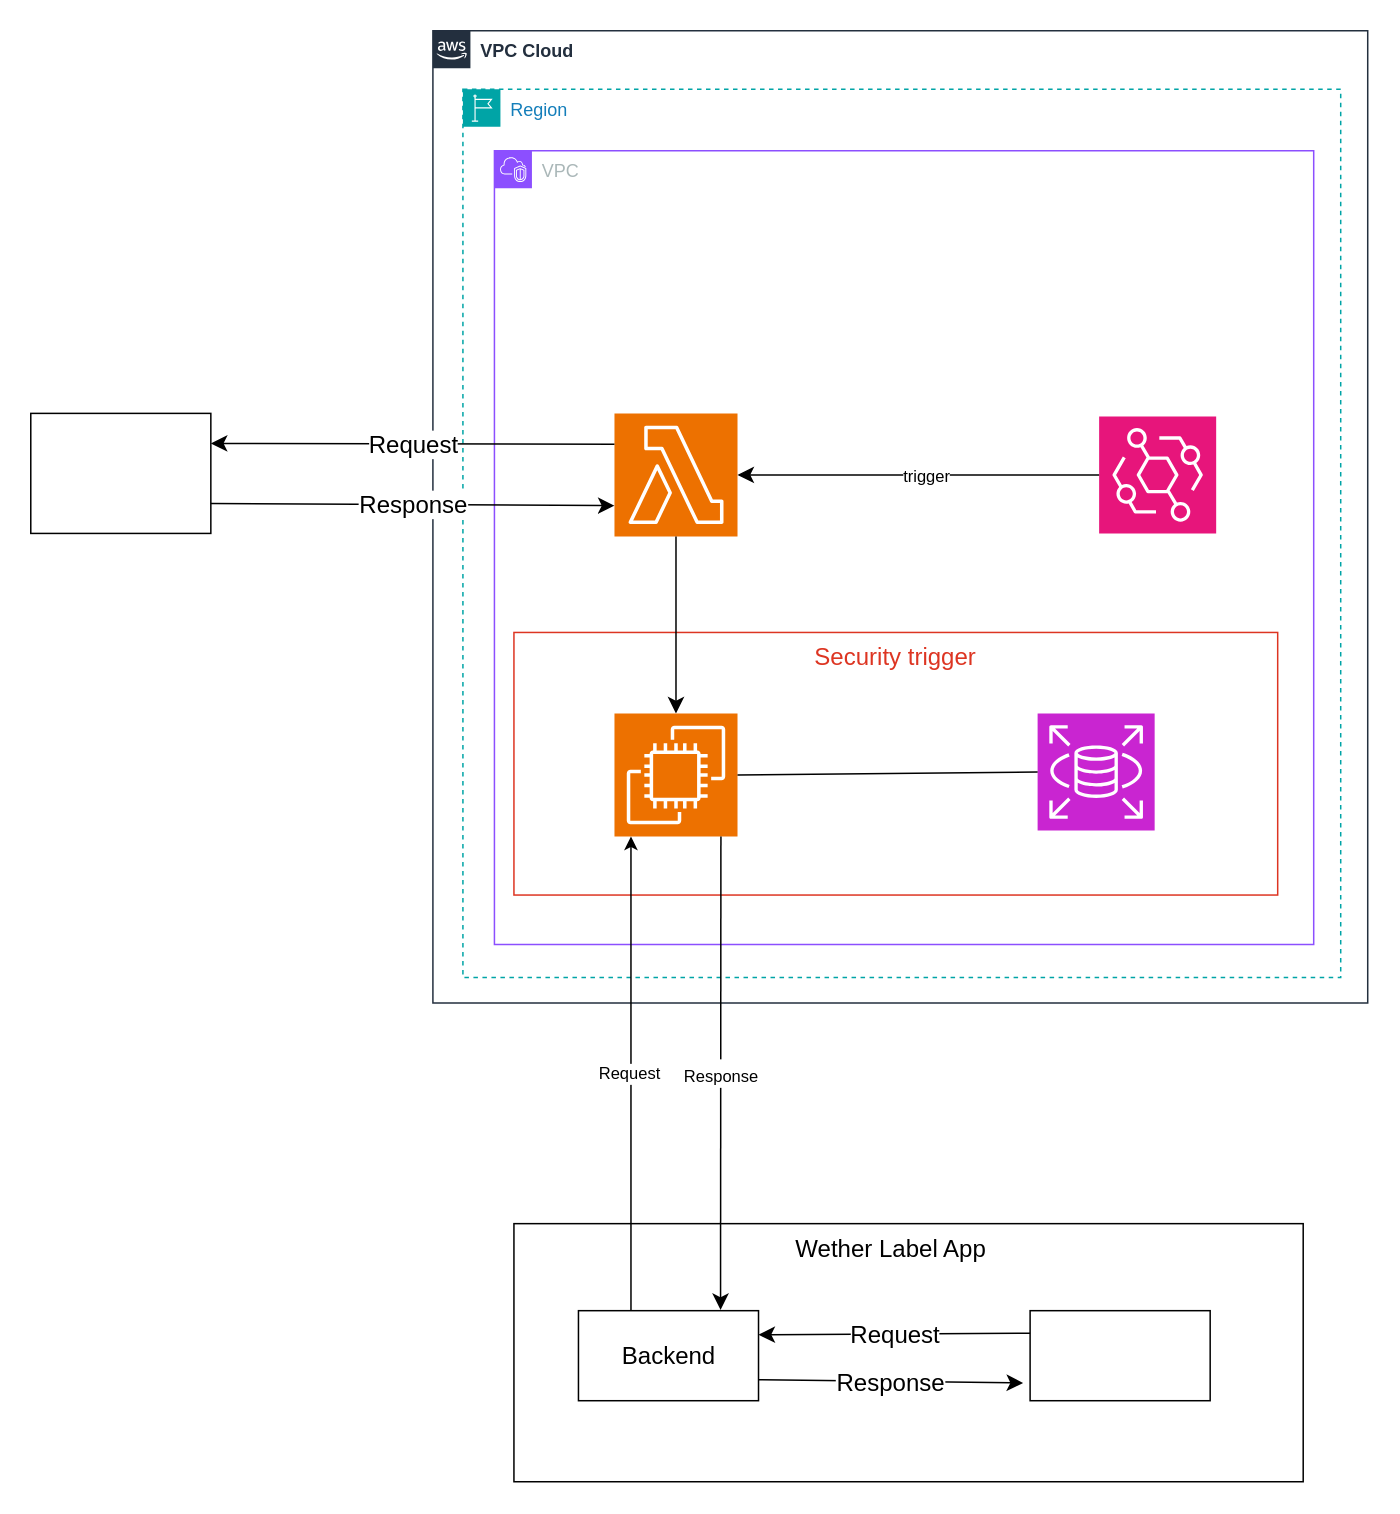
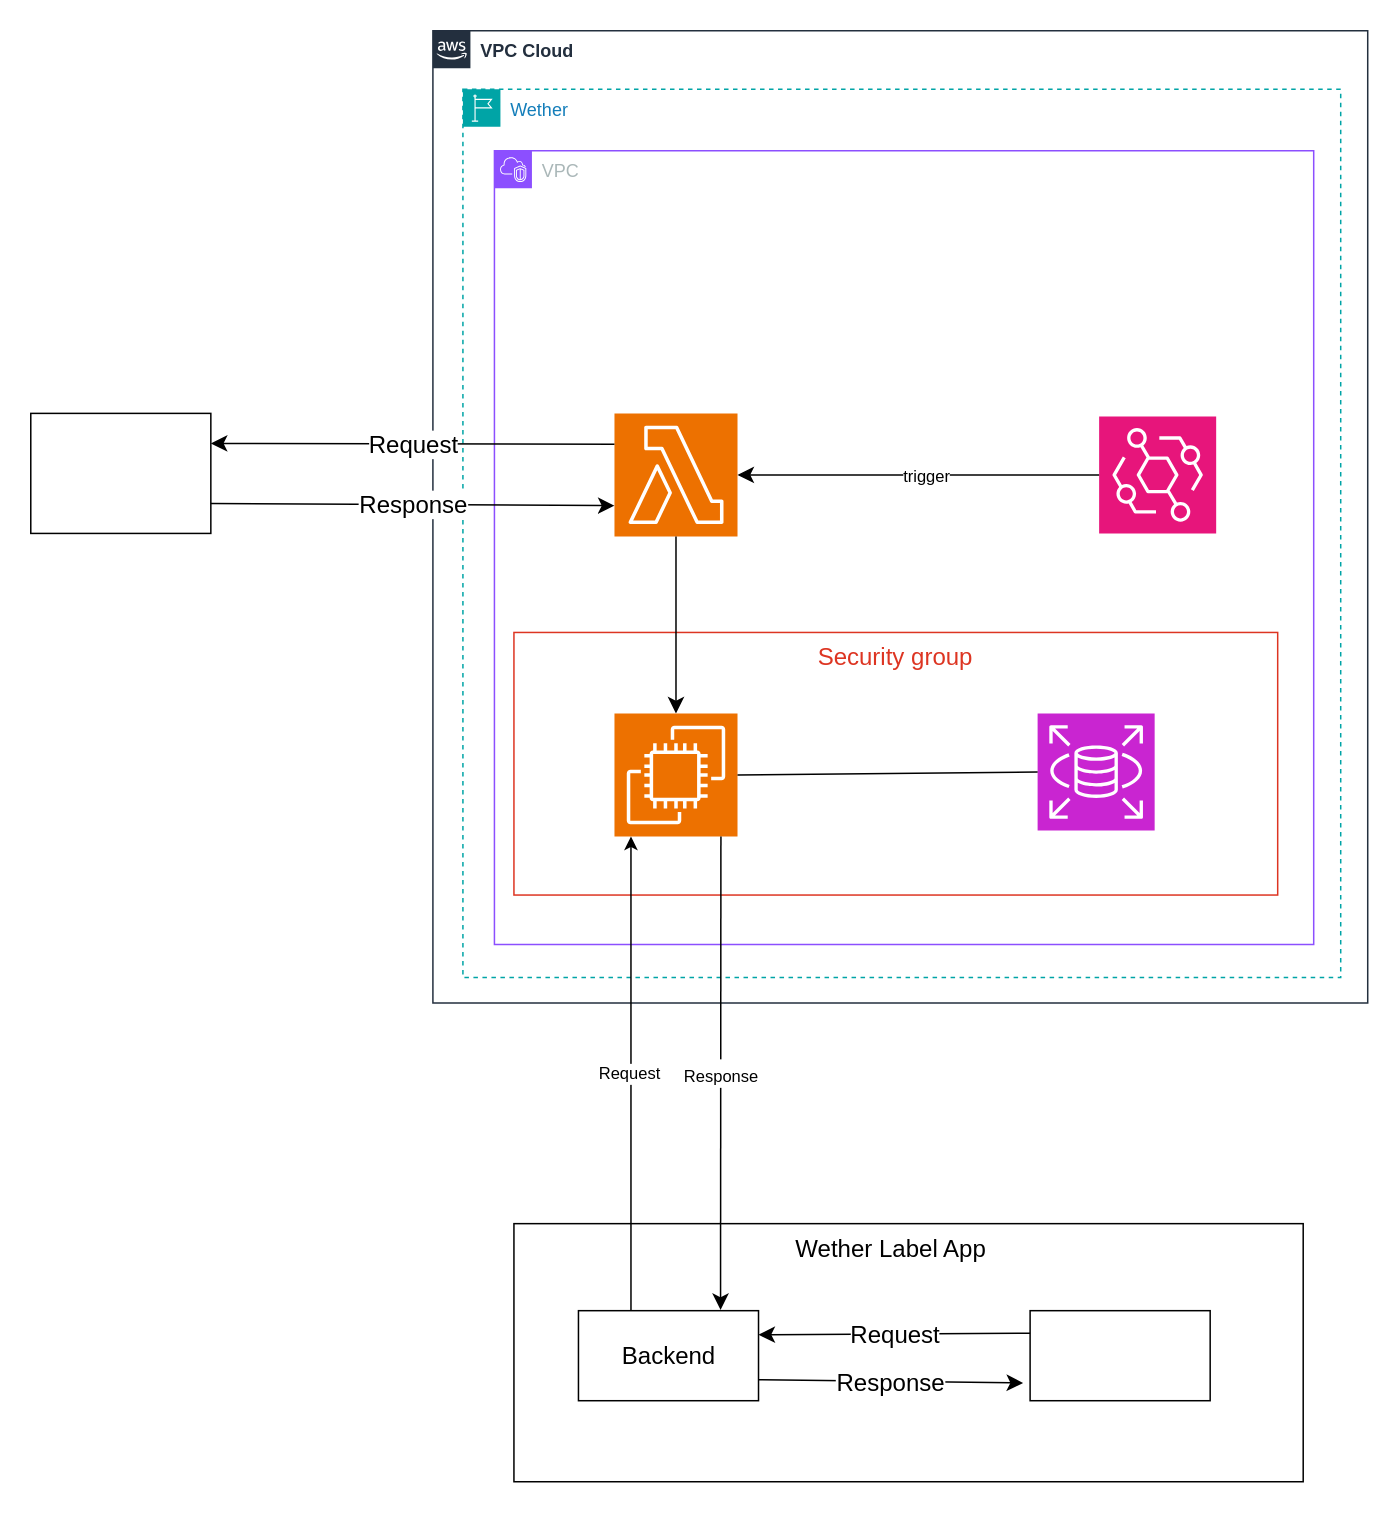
(539, 111) -> (541, 111)
(896, 657) -> (896, 657)
